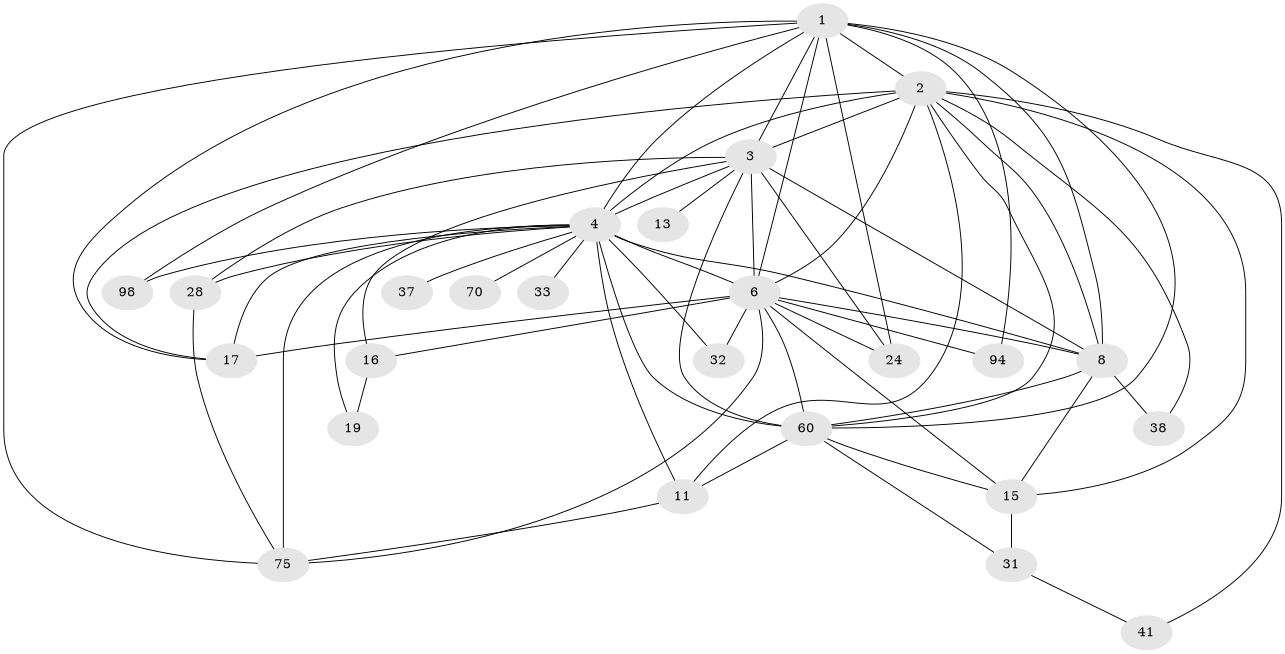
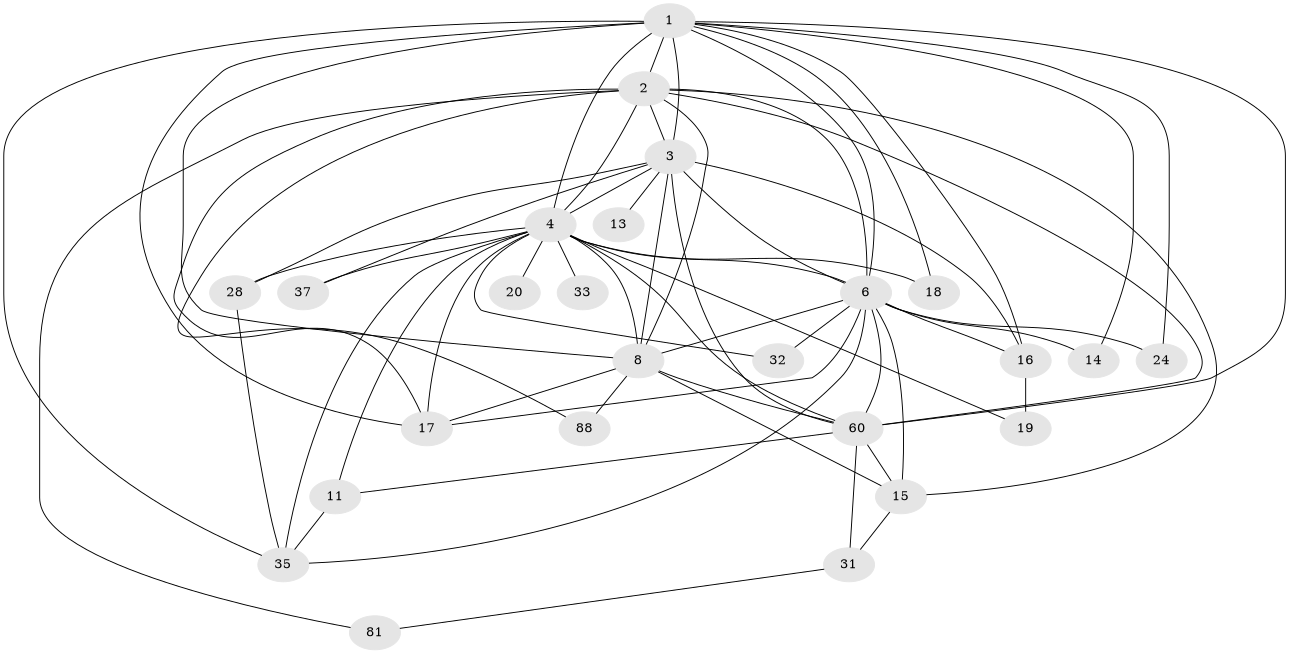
none -> (899, 137)
(826, 263) -> (484, 219)
(128, 293) -> (934, 293)
(475, 293) -> (515, 293)
(998, 361) -> (1094, 361)
(932, 372) -> none
none -> (537, 393)
(1159, 429) -> (585, 429)
(283, 565) -> (283, 565)
(1147, 633) -> (375, 633)
